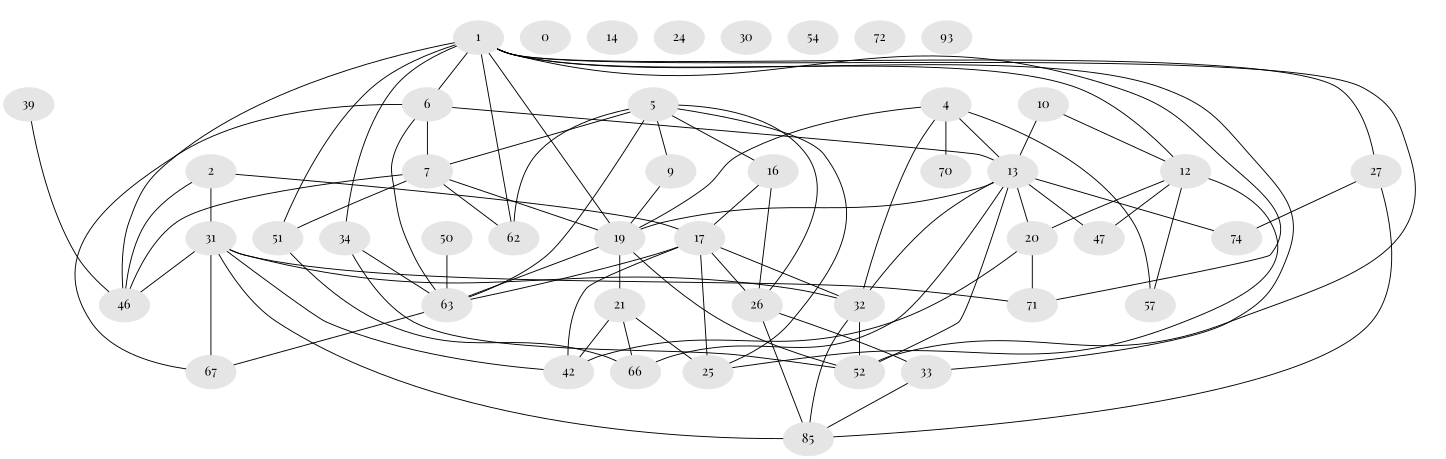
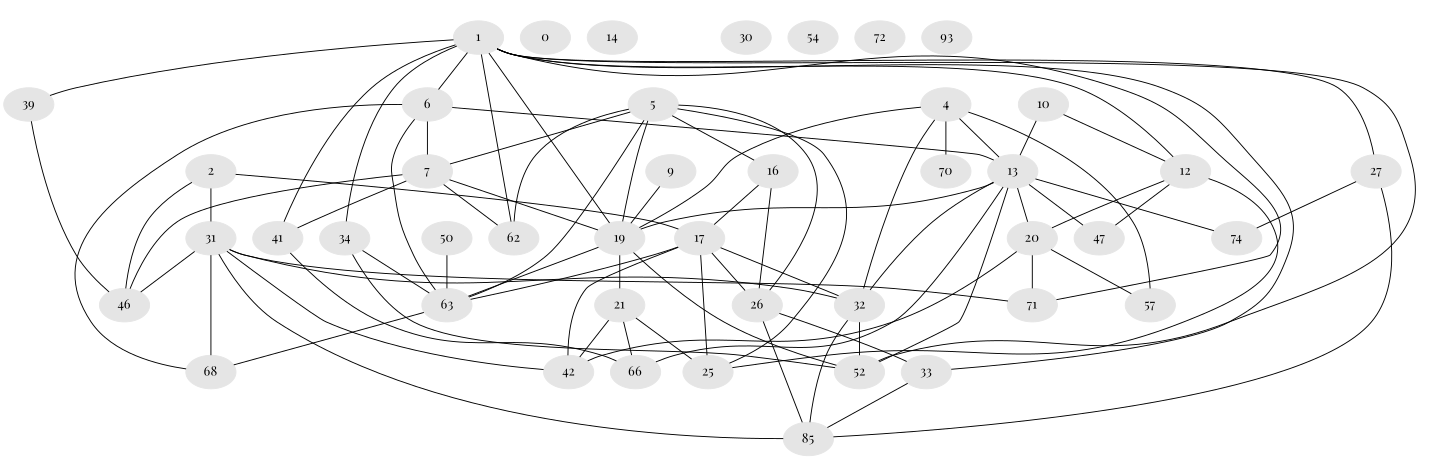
(679, 38) -> none
(241, 115) -> (250, 58)
(662, 138) -> (633, 171)
(278, 238) -> (278, 238)
(1168, 238) -> (1091, 272)
(211, 372) -> (211, 372)
